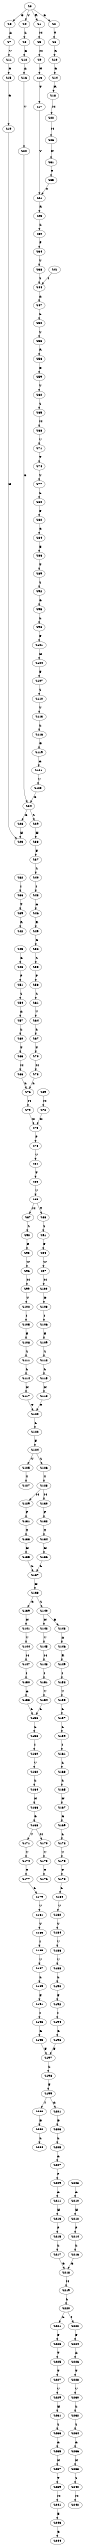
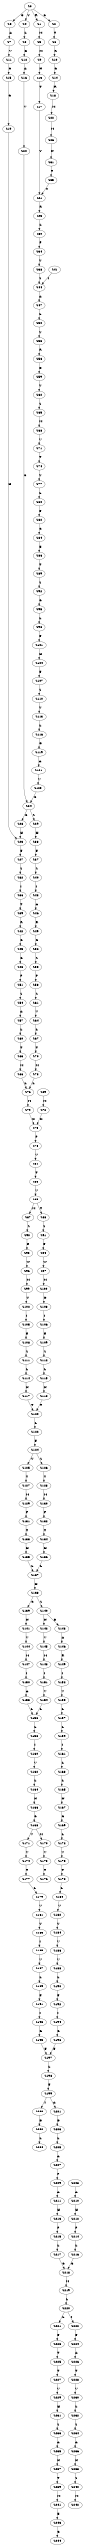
none -> (20, 860)
none -> (20, 939)
(36, 1494) -> (26, 1494)
